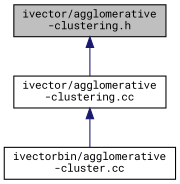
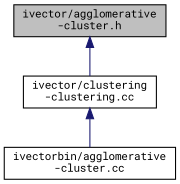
(90, 21) -> (90, 21)
(90, 92) -> (90, 92)
